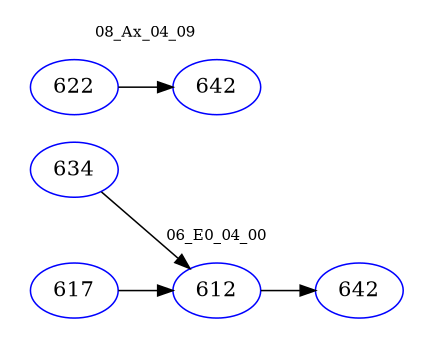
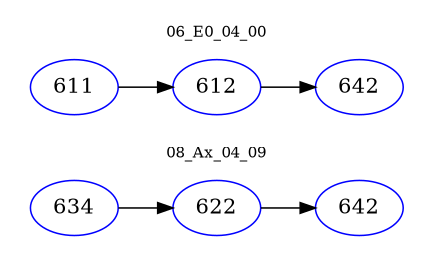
(147, 232) -> (138, 208)
(74, 291) -> (74, 87)
